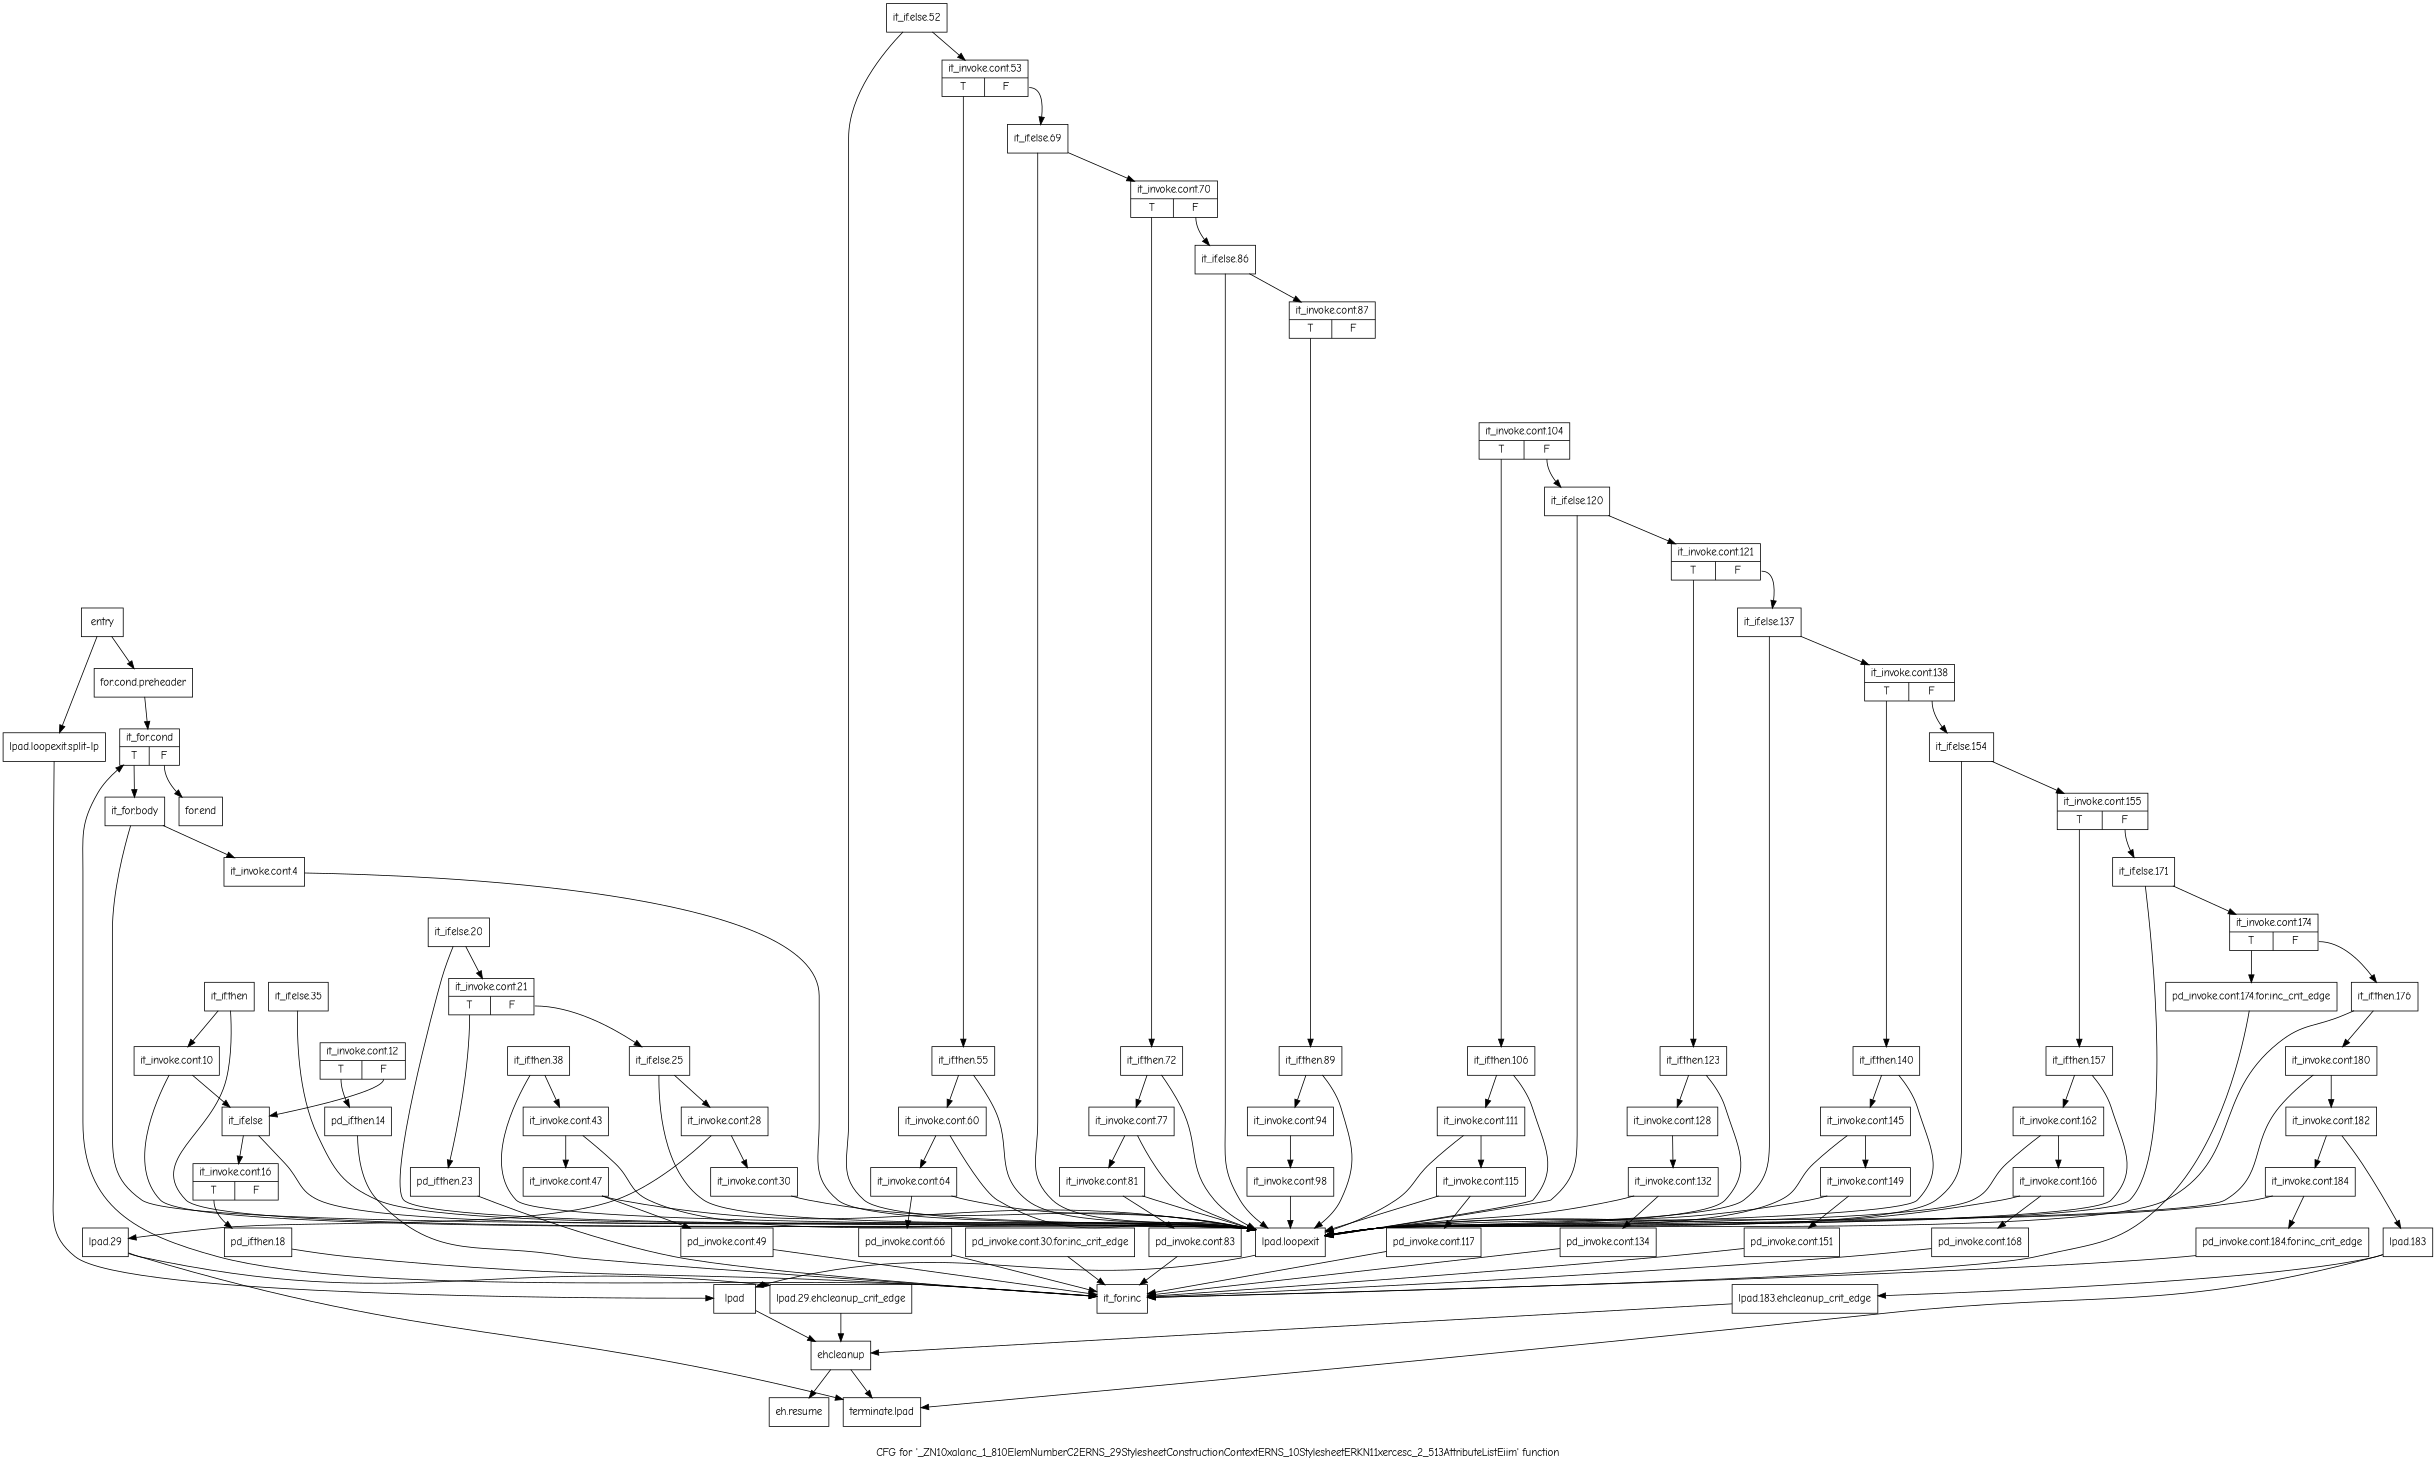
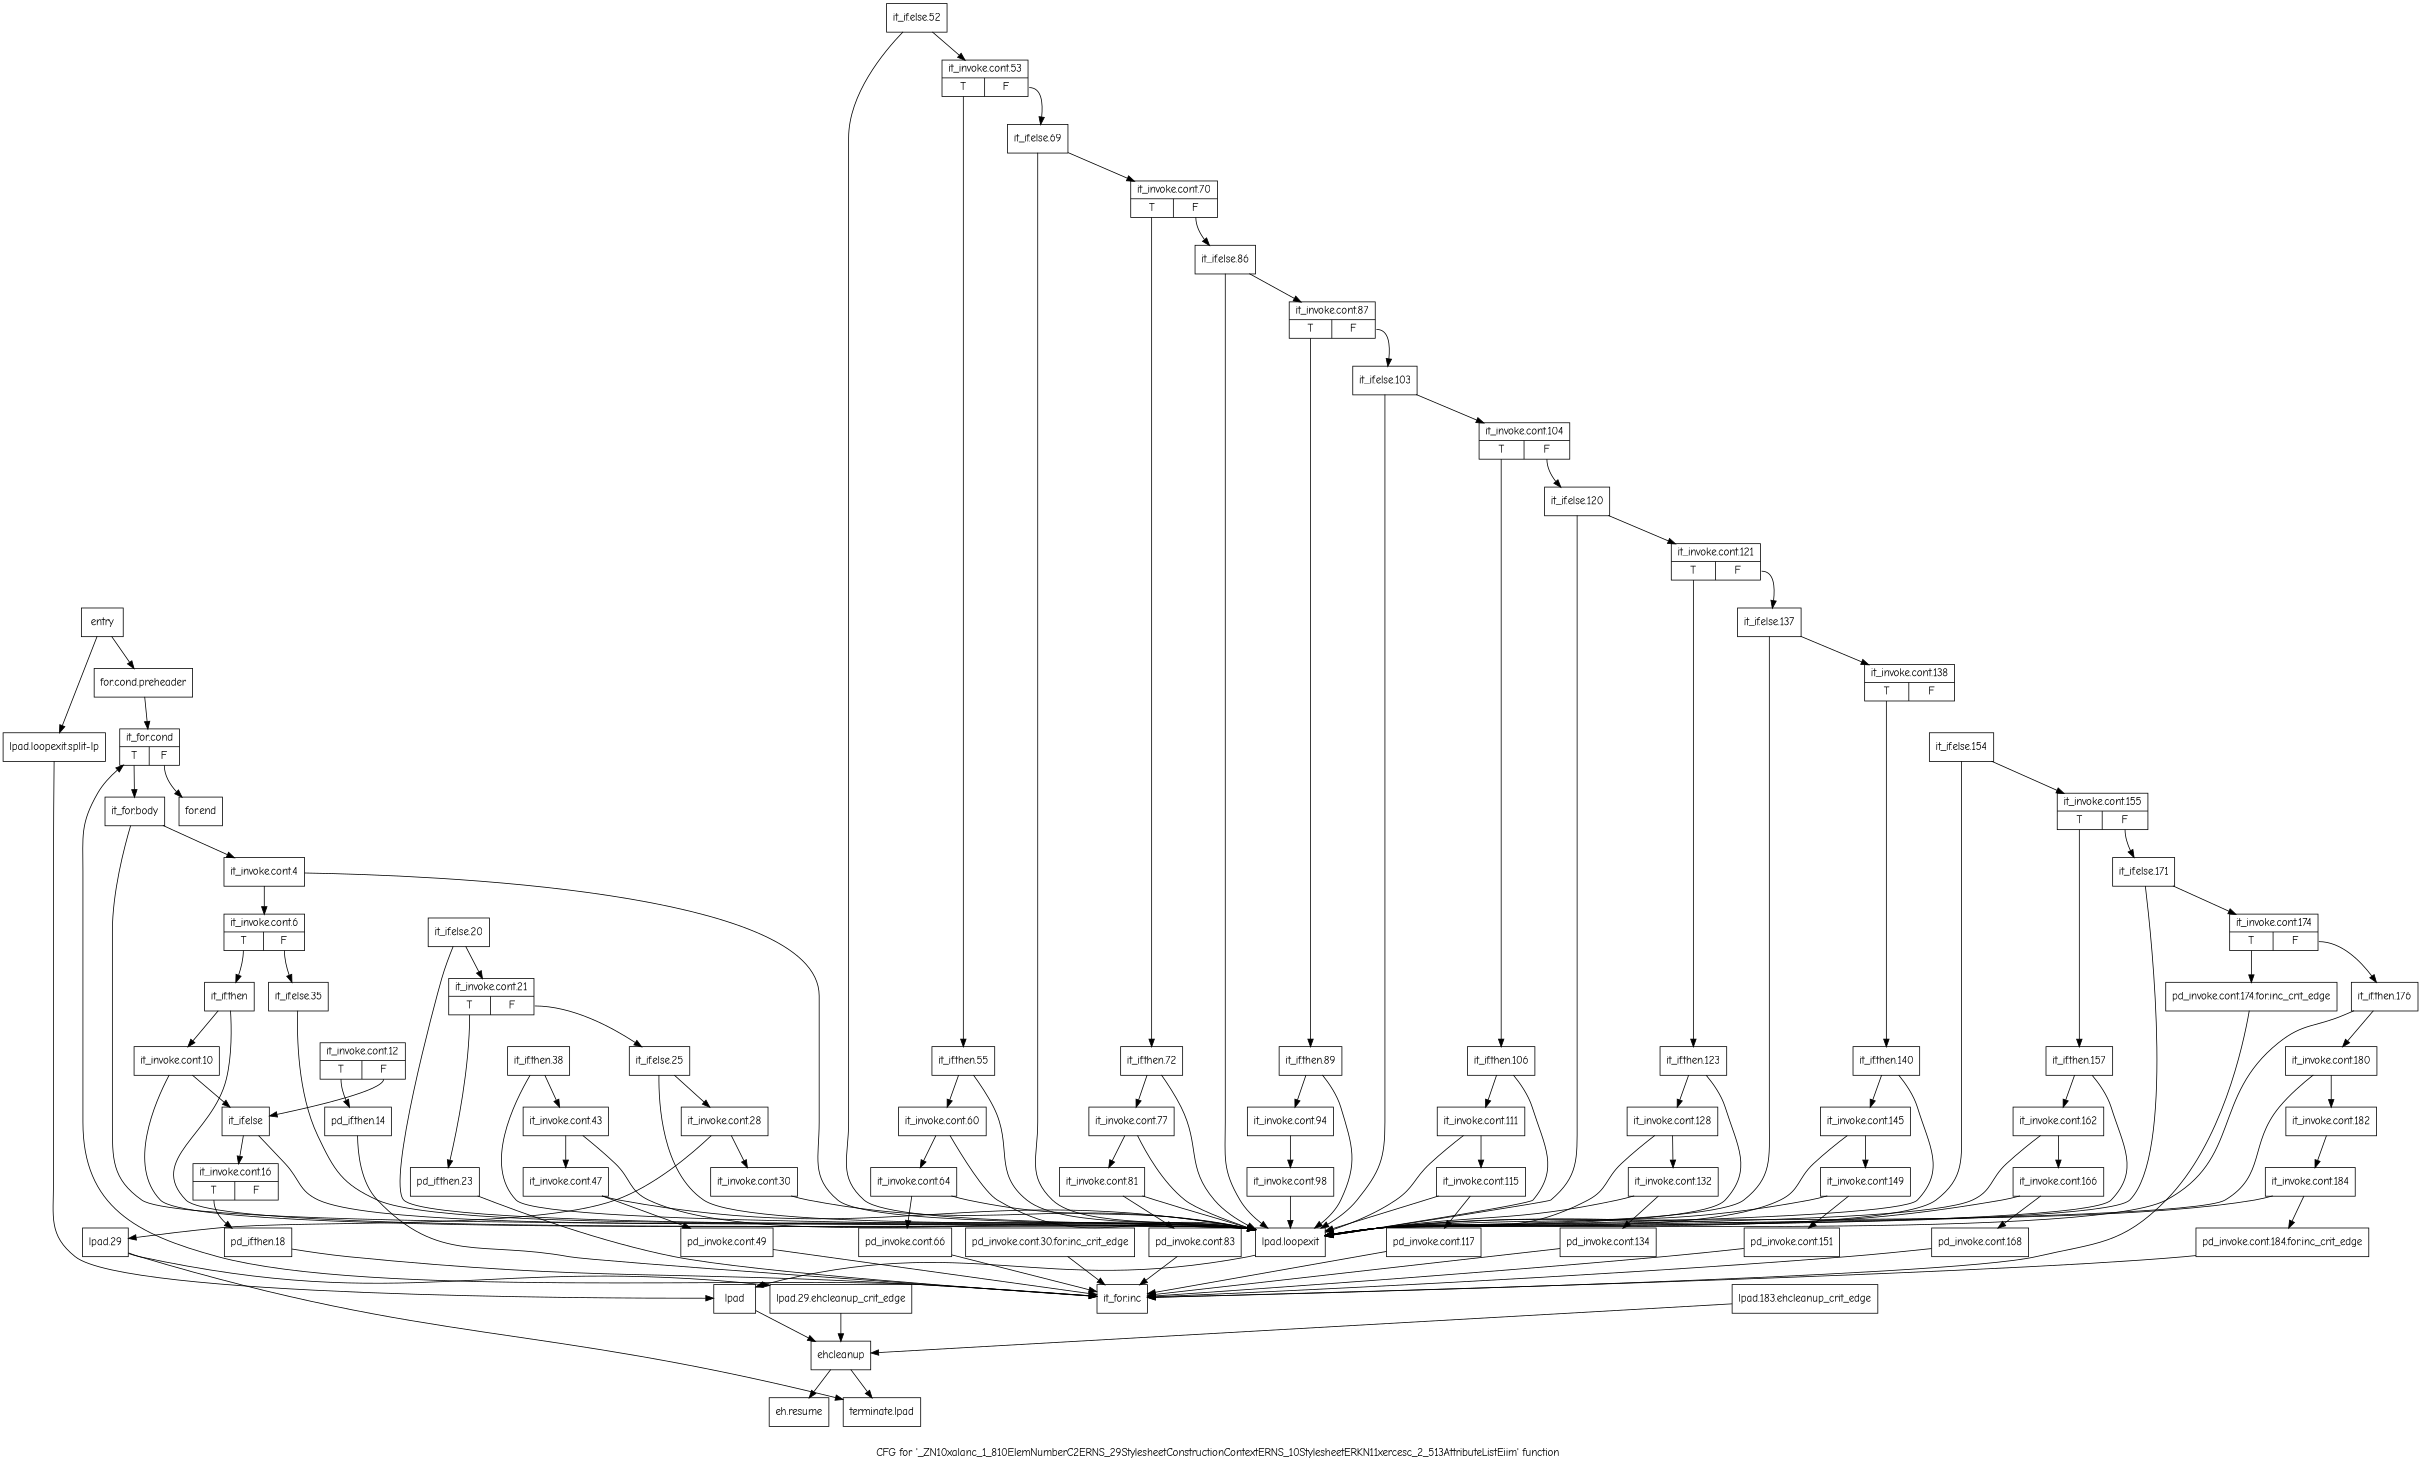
none -> (1385, 381)
(1935, 715) -> none
none -> (264, 932)
none -> (1585, 1202)
(2408, 1242) -> none
